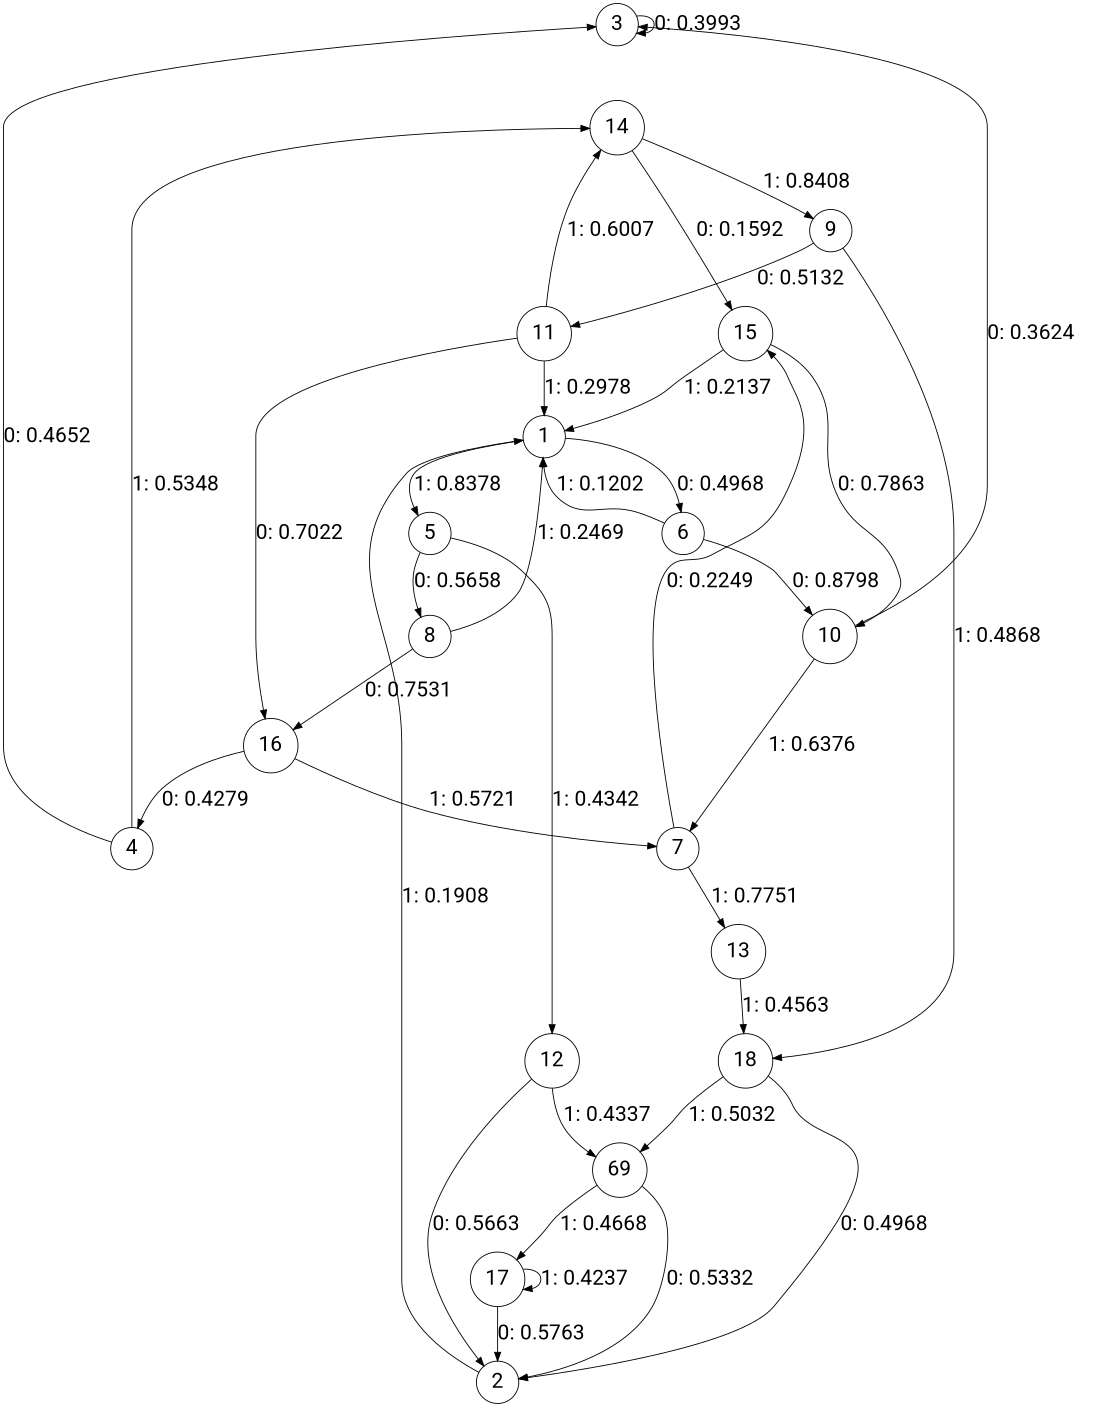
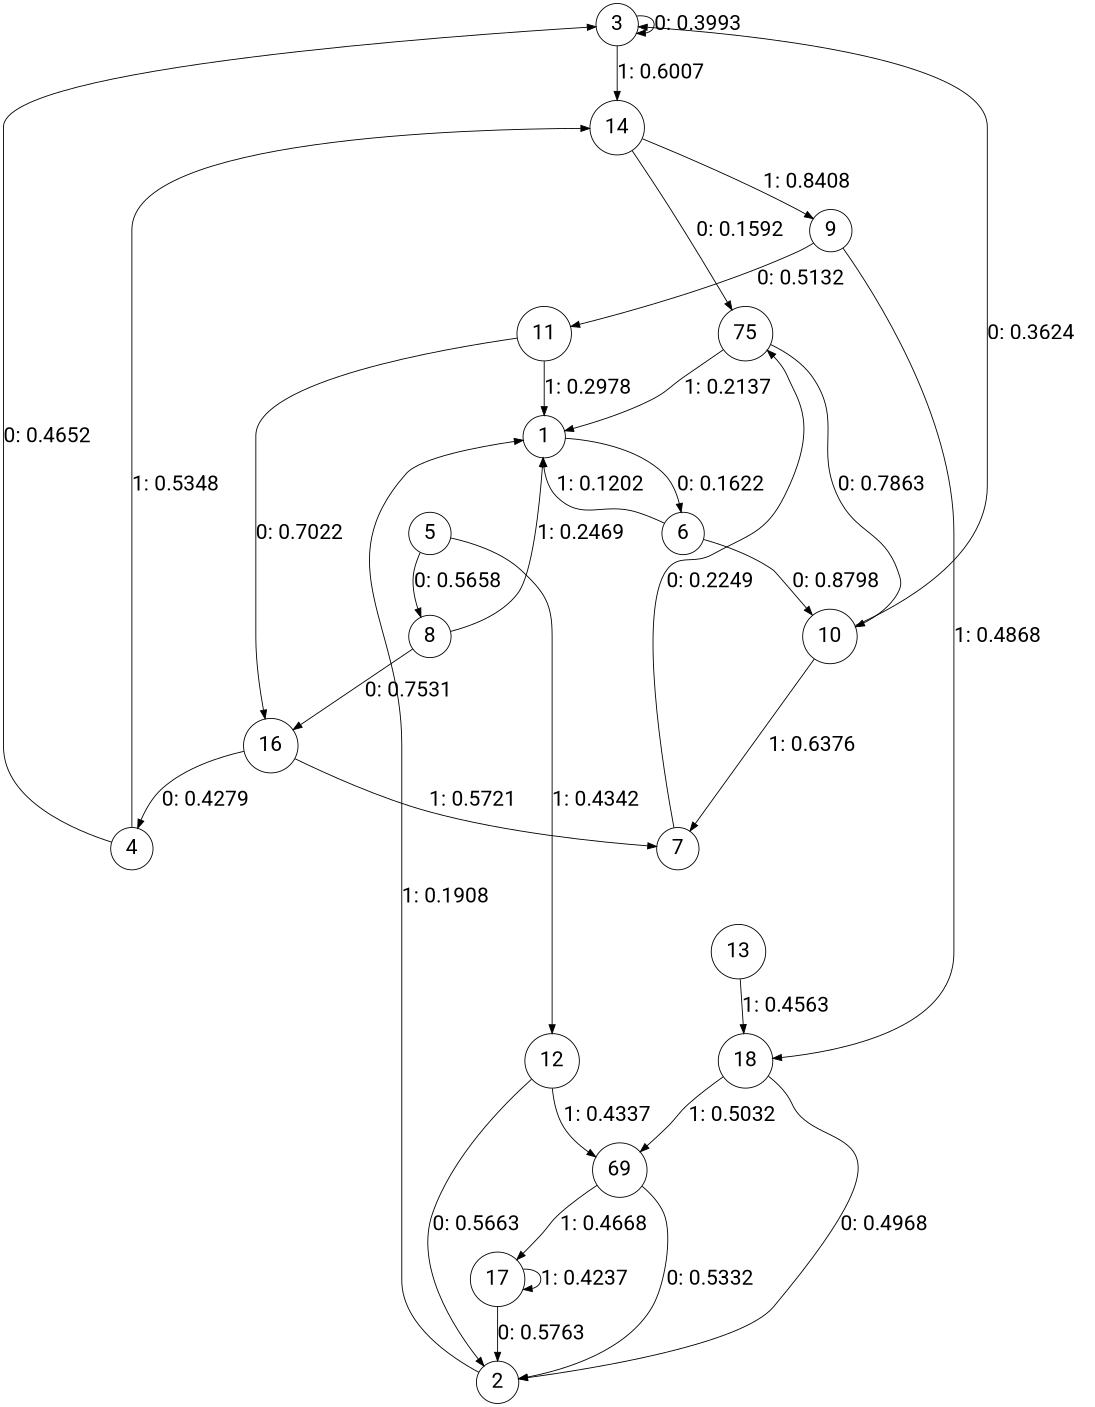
(561, 228) -> (617, 69)
(746, 334) -> (746, 334)
(449, 456) -> none
(729, 485) -> (729, 485)
(704, 894) -> none
